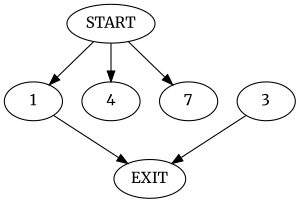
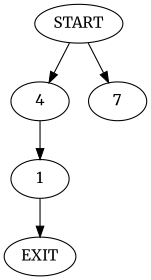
(75, 59) -> (40, 135)
(266, 101) -> none
